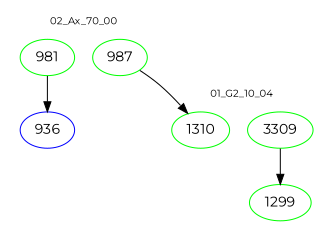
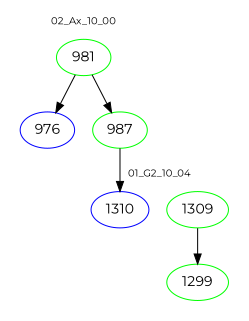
(84, 22) -> (84, 22)
none -> (100, 89)
(47, 130) -> (47, 130)
(201, 130) -> (120, 210)
(280, 130) -> (198, 210)
